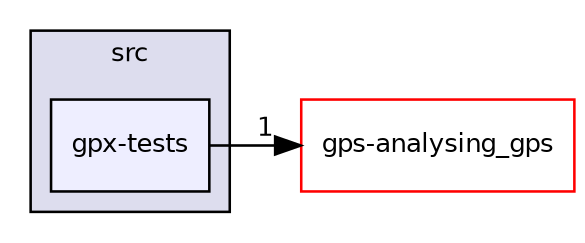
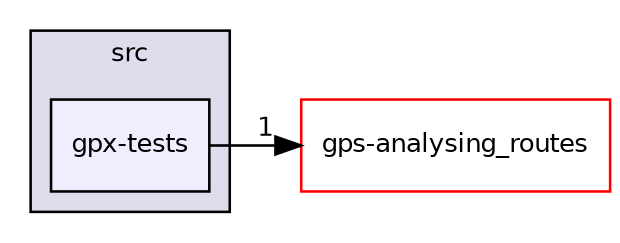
(438, 146) -> (456, 146)
